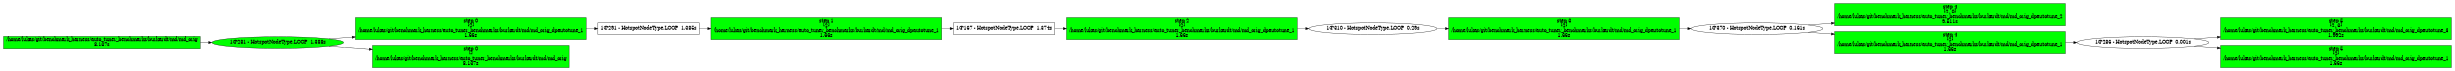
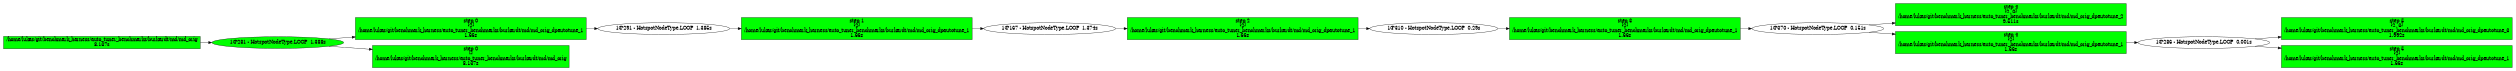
(649, 29) -> (664, 29)
(1004, 29) -> (1050, 29)
(1757, 29) -> (1818, 29)
